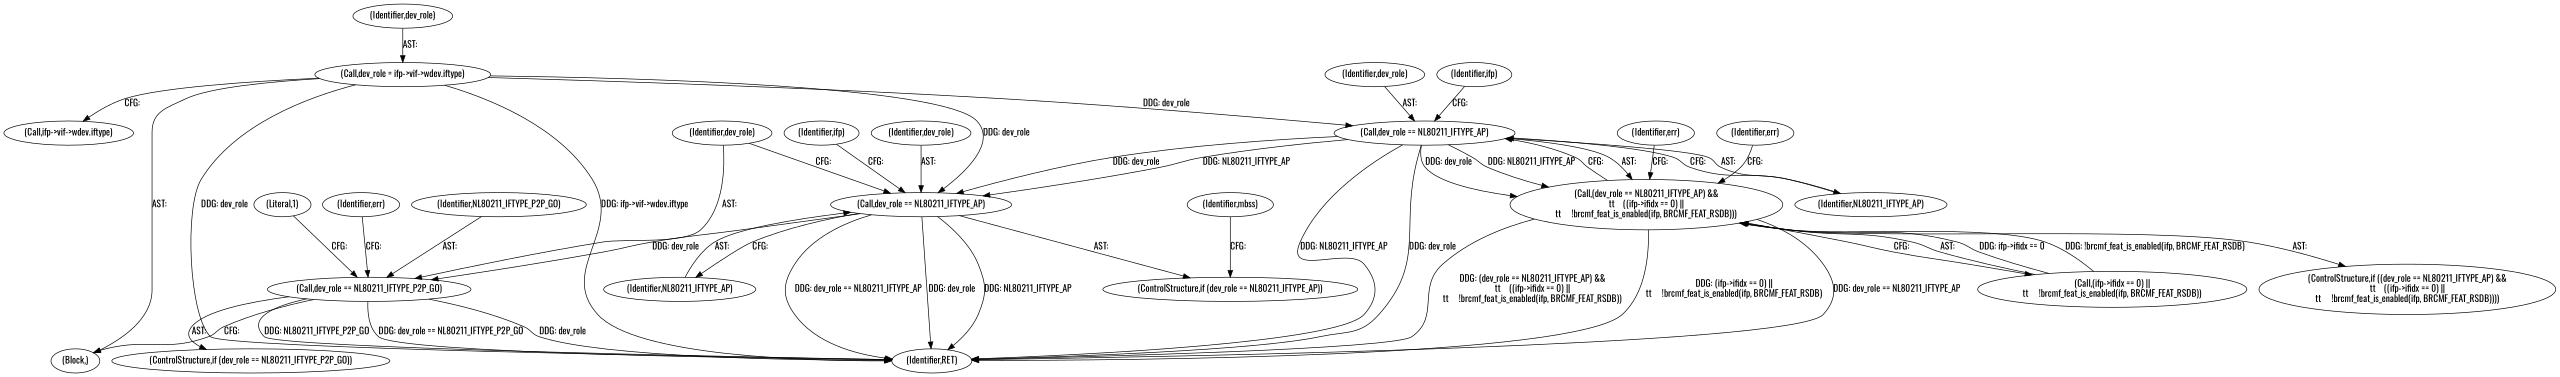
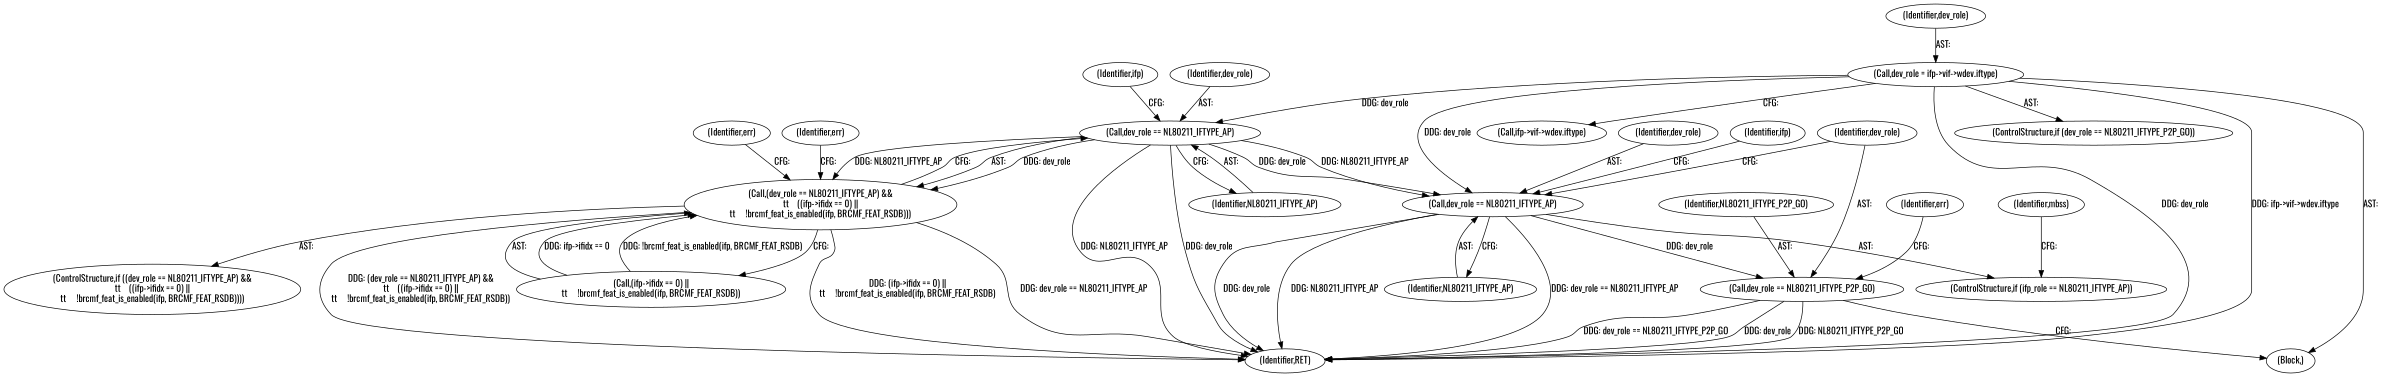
(282, 205) -> none
(1230, 289) -> (2041, 289)
(226, 309) -> (2011, 102)
